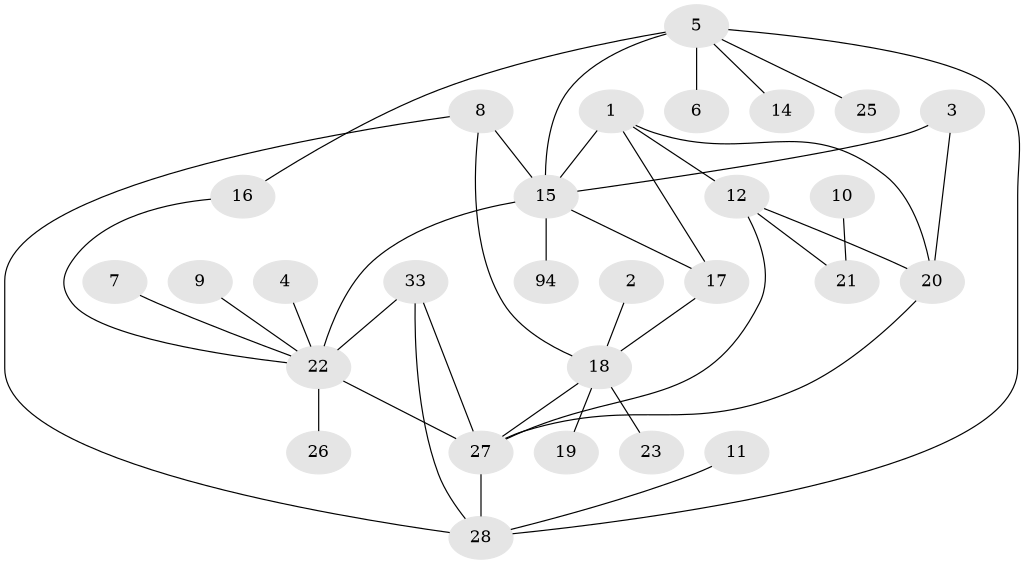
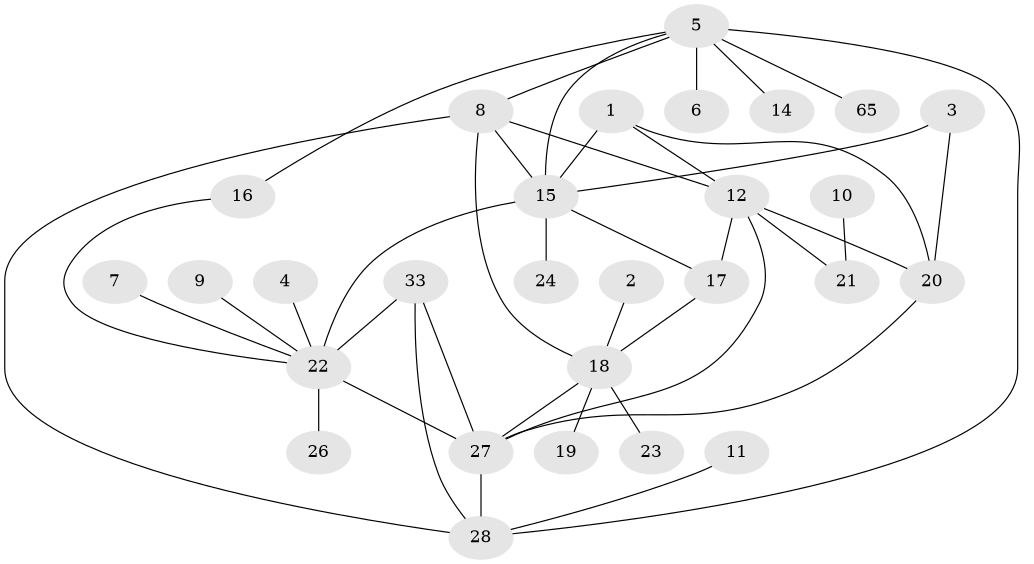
none -> (572, 74)
(867, 111) -> (867, 111)
none -> (609, 154)
(664, 197) -> (727, 239)
(546, 282) -> (546, 282)
